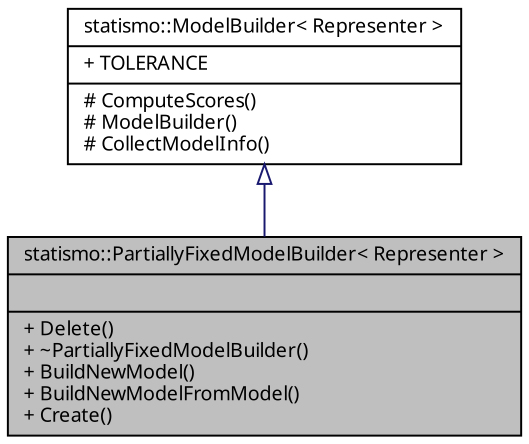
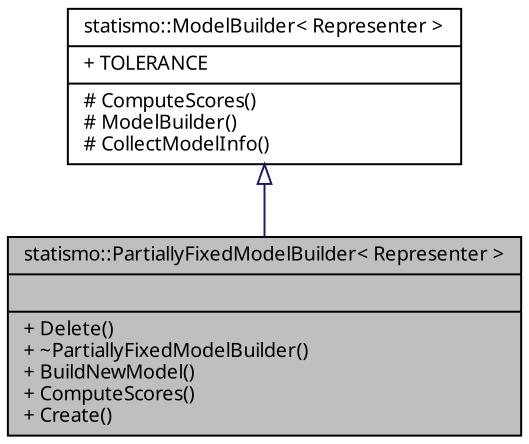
(162, 394) -> (110, 394)
